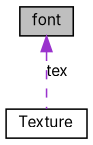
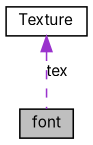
(47, 80) -> (47, 80)
